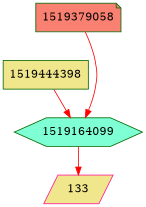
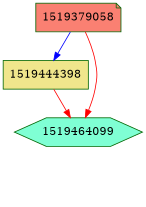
none -> (64, 43)
(78, 132) -> (78, 132)
(78, 189) -> none
